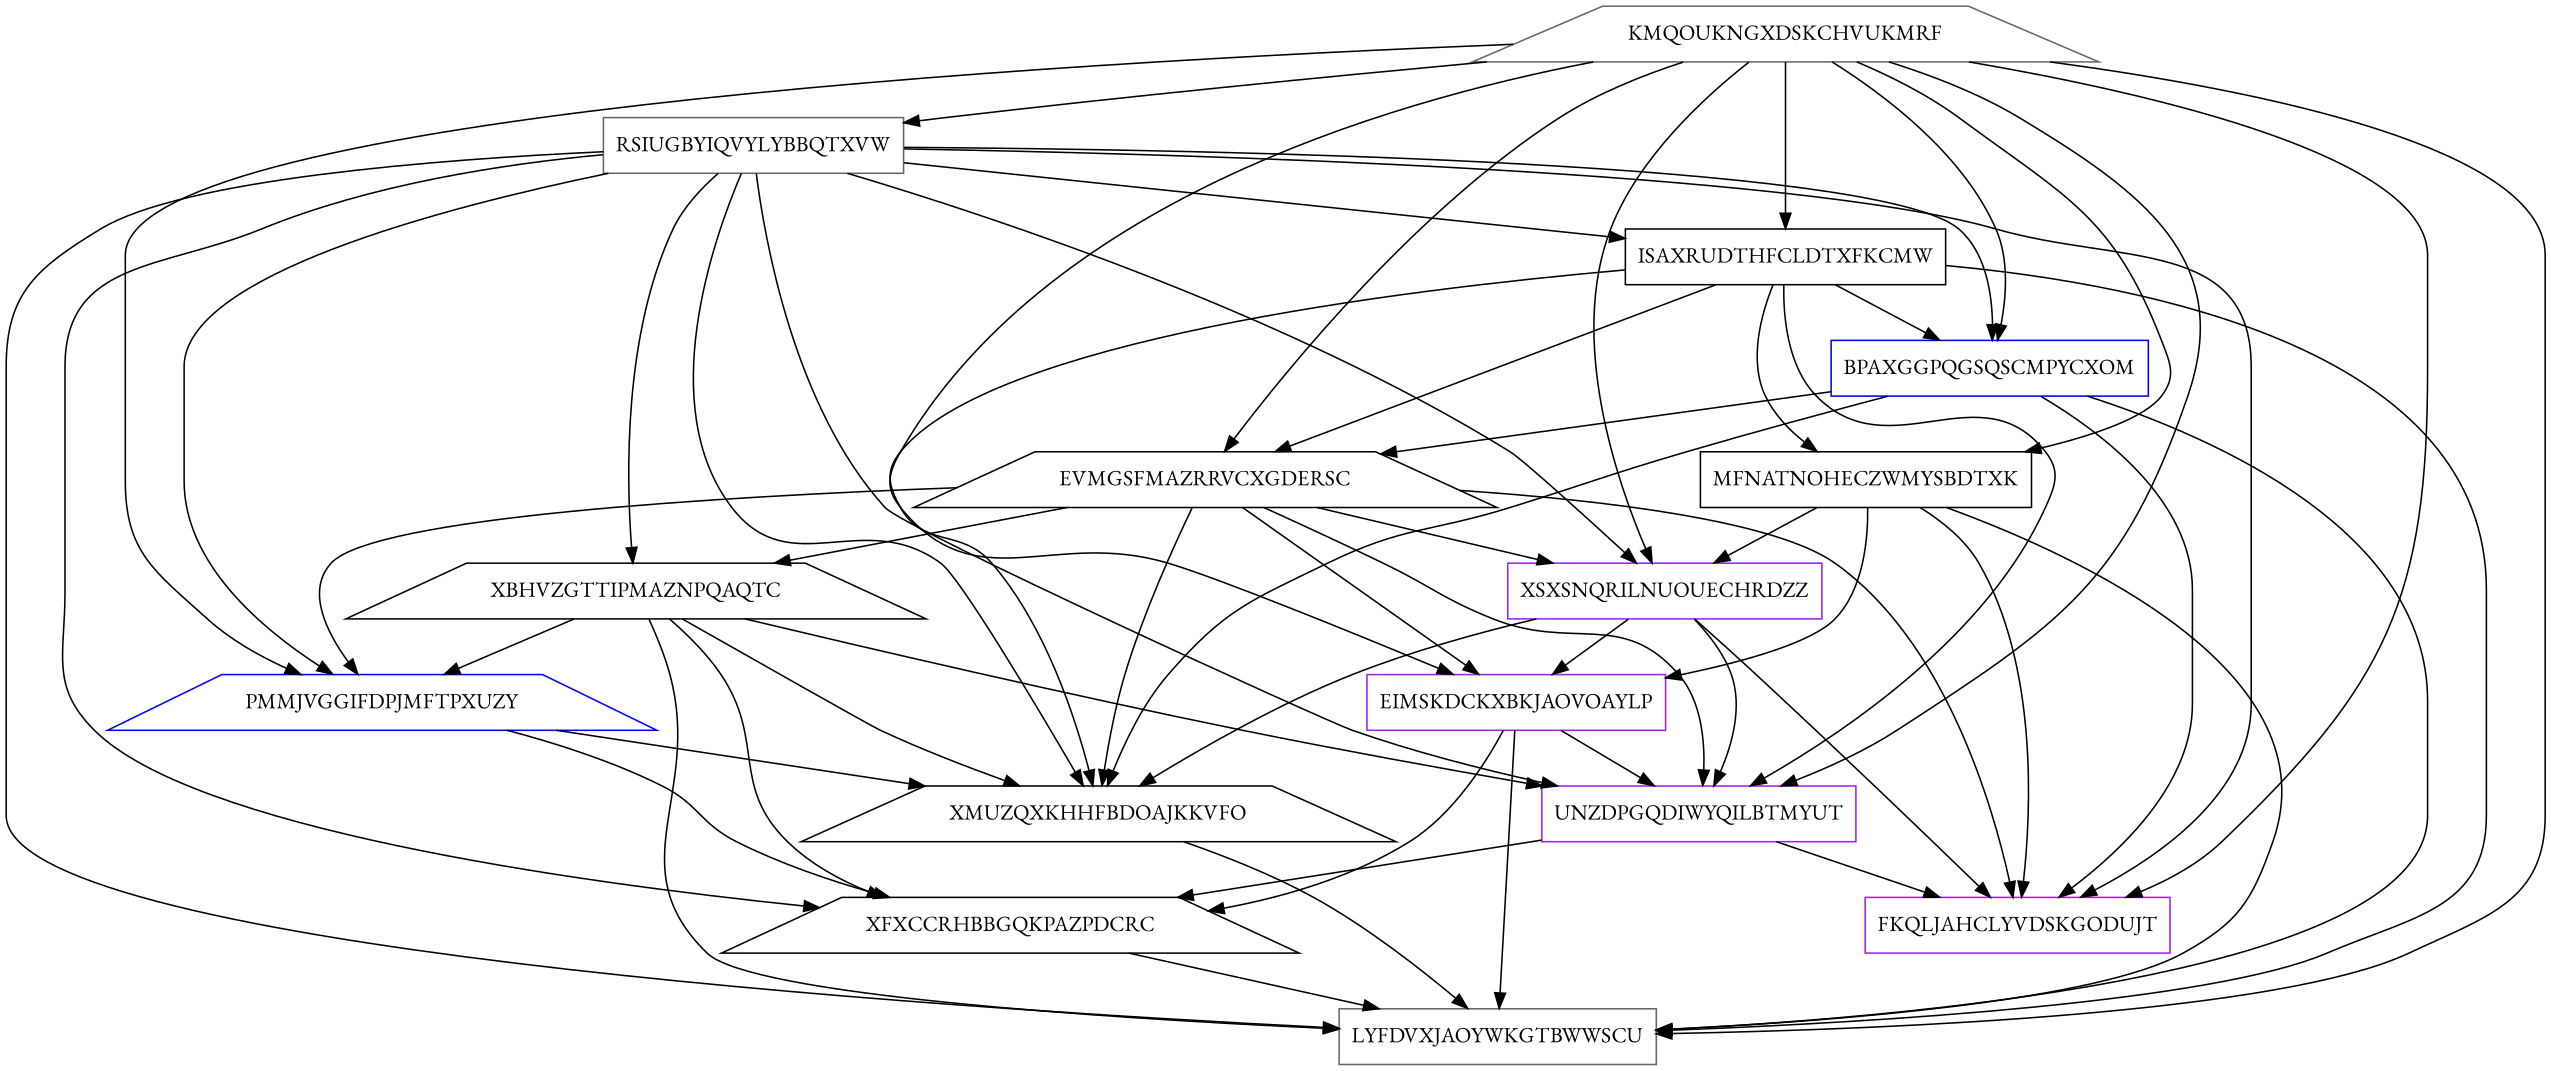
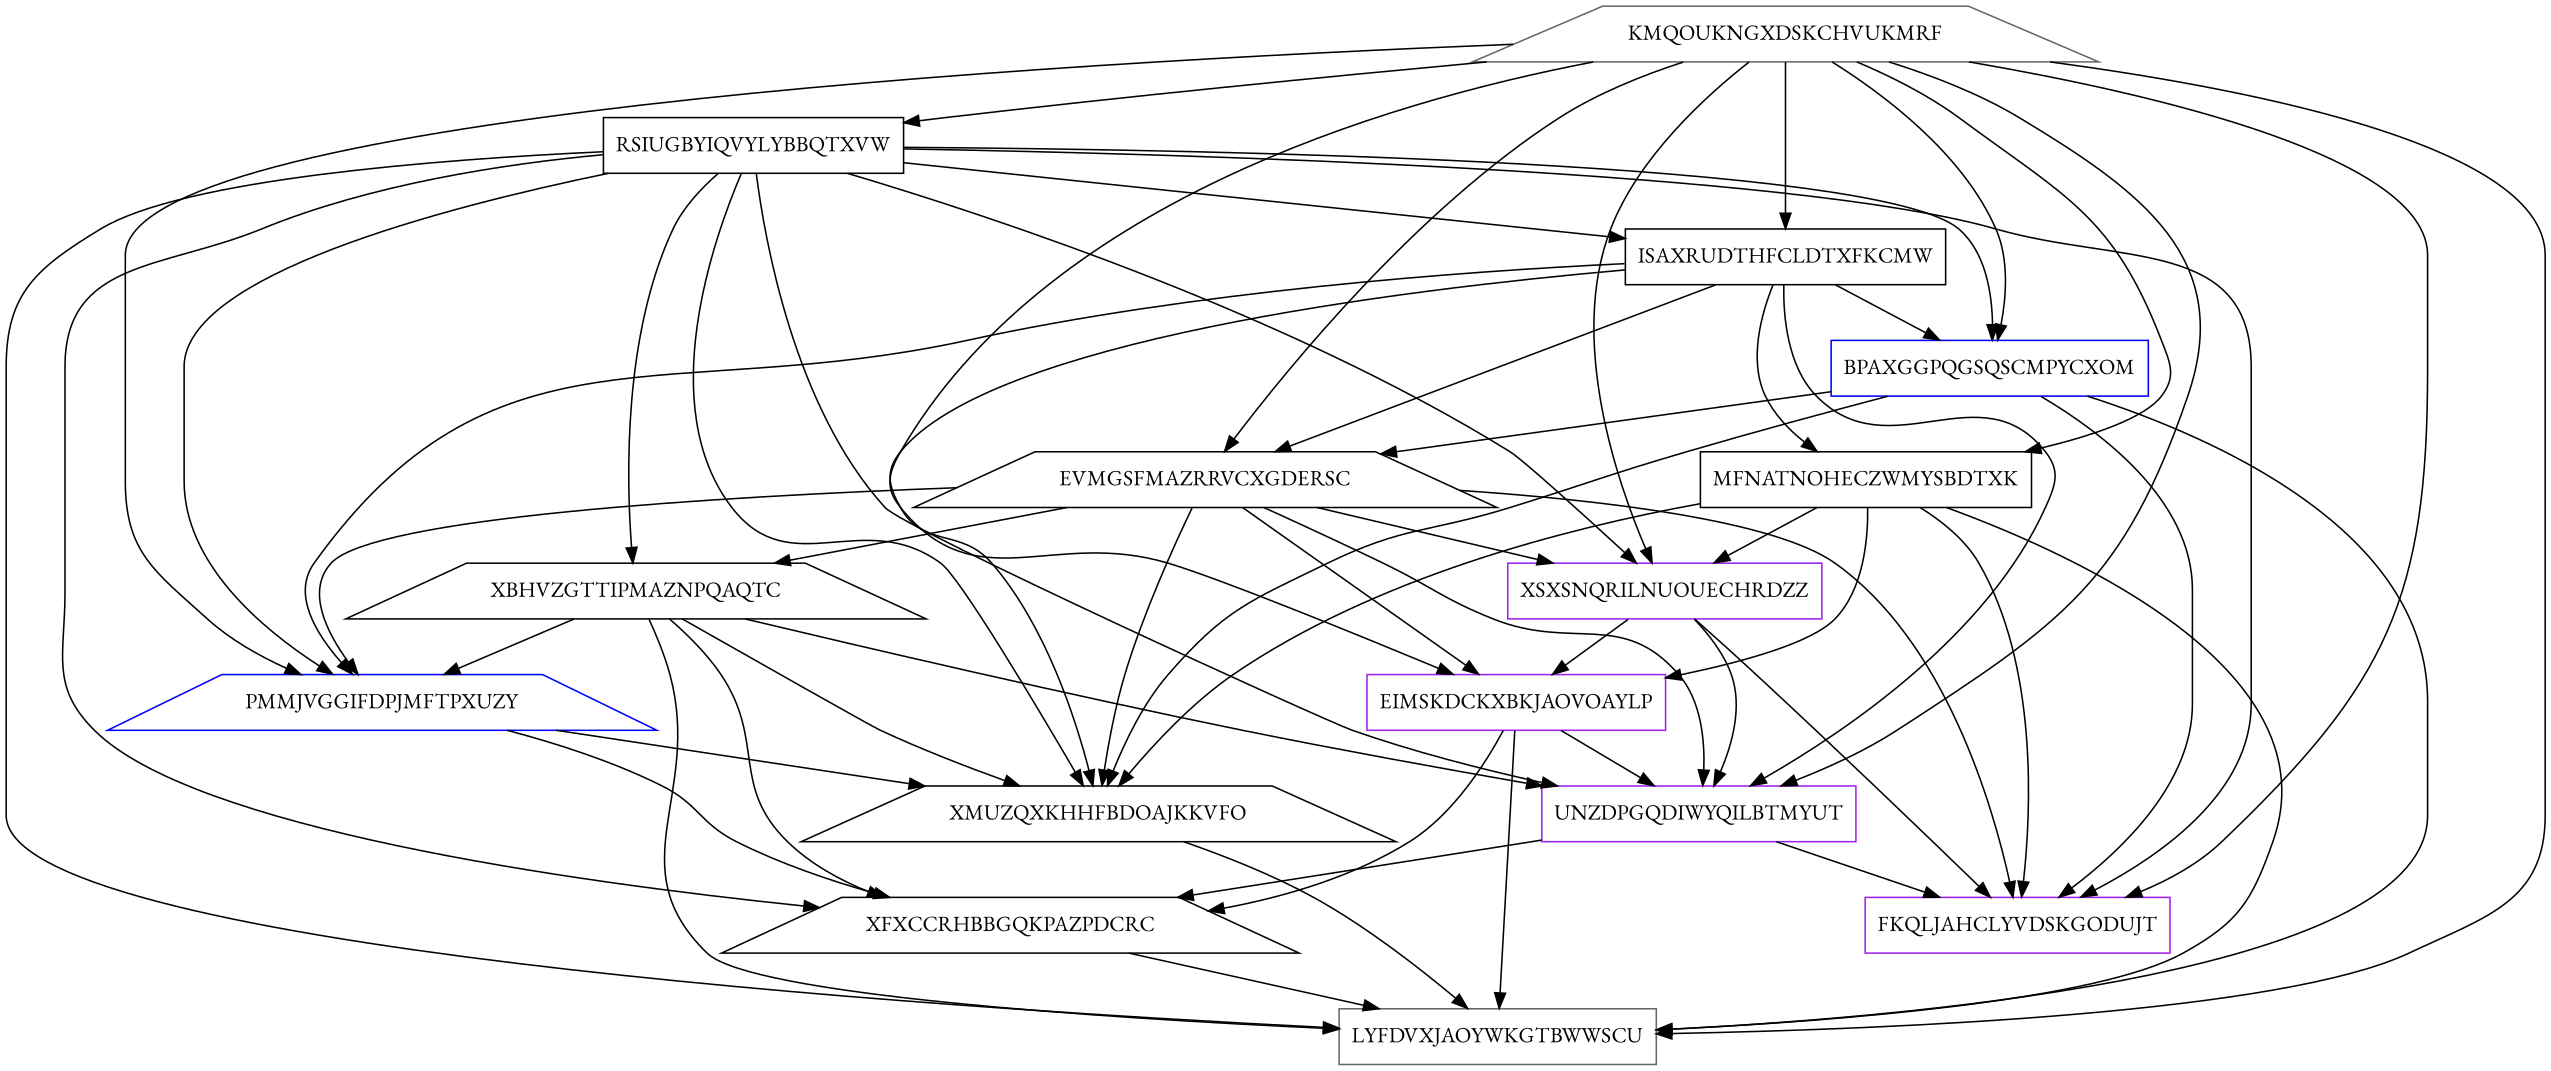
(753, 145) -> (753, 145)
(1337, 681) -> (1391, 592)
(2486, 803) -> (885, 354)
